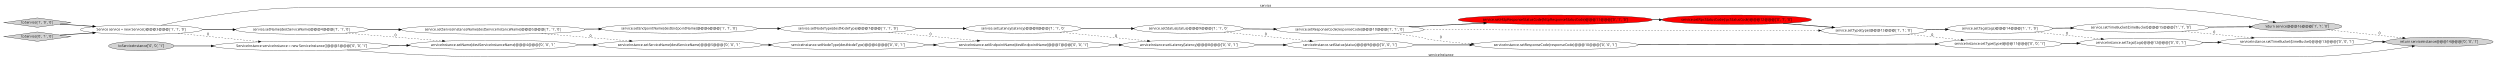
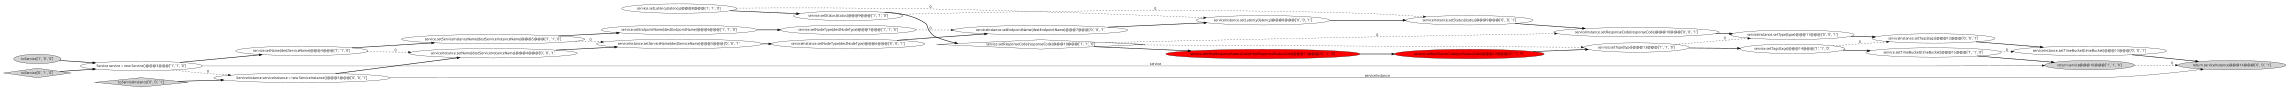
(37, 23) -> (37, 59)
(940, 29) -> none
(1350, 30) -> (1041, 44)
(141, 46) -> (141, 82)
